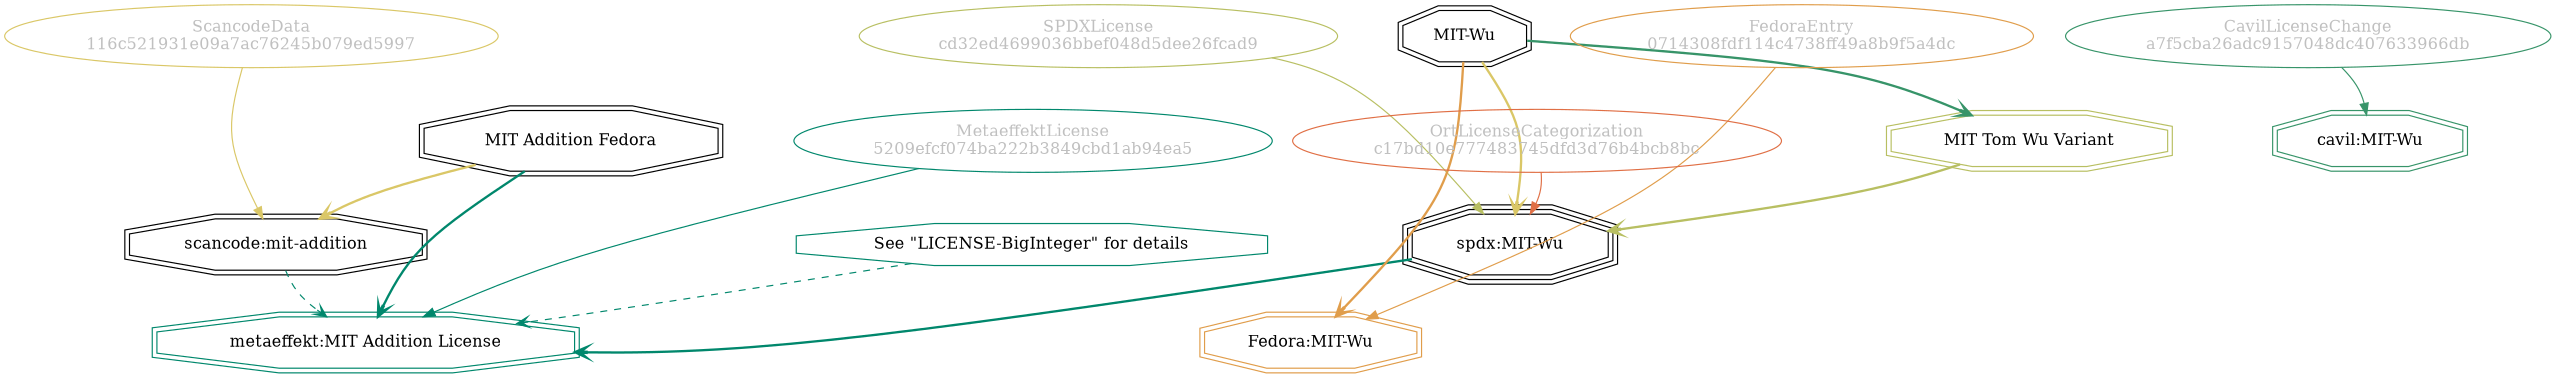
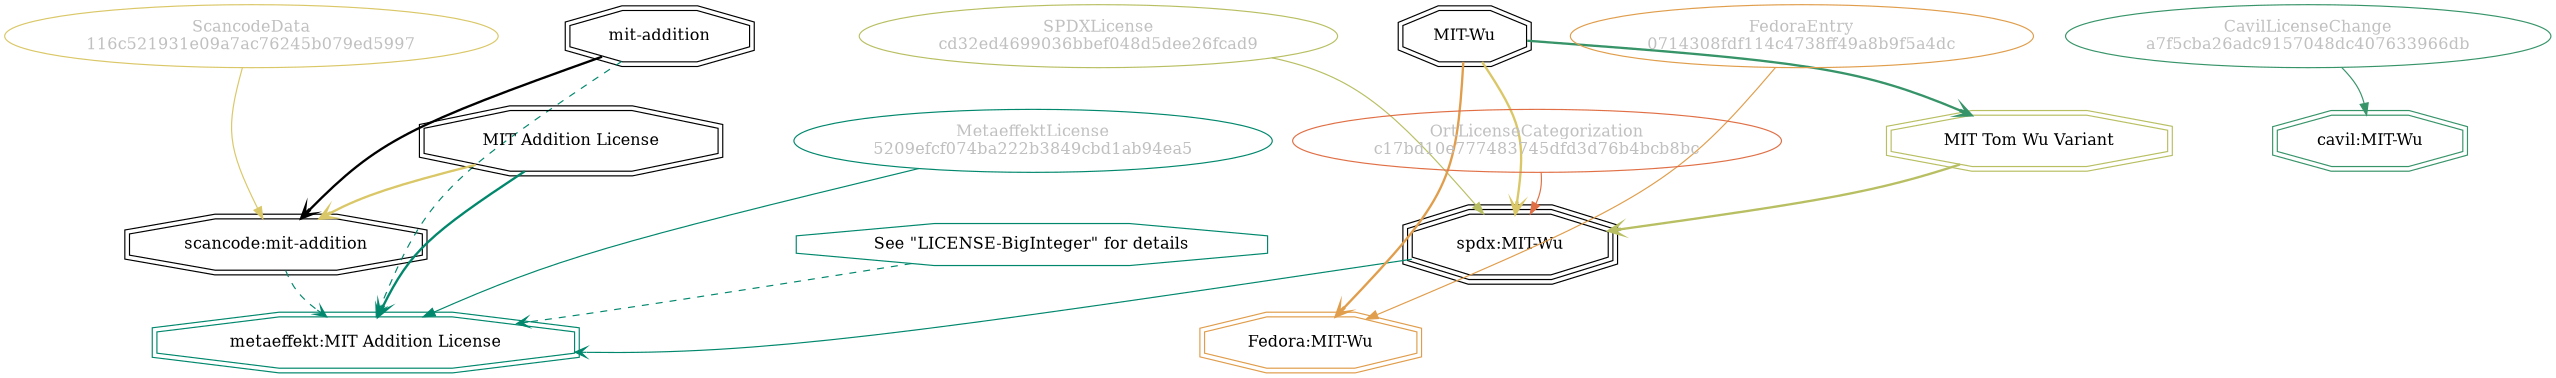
none -> (660, 36)
(571, 141) -> (571, 141)
(1001, 319) -> (1001, 319)
